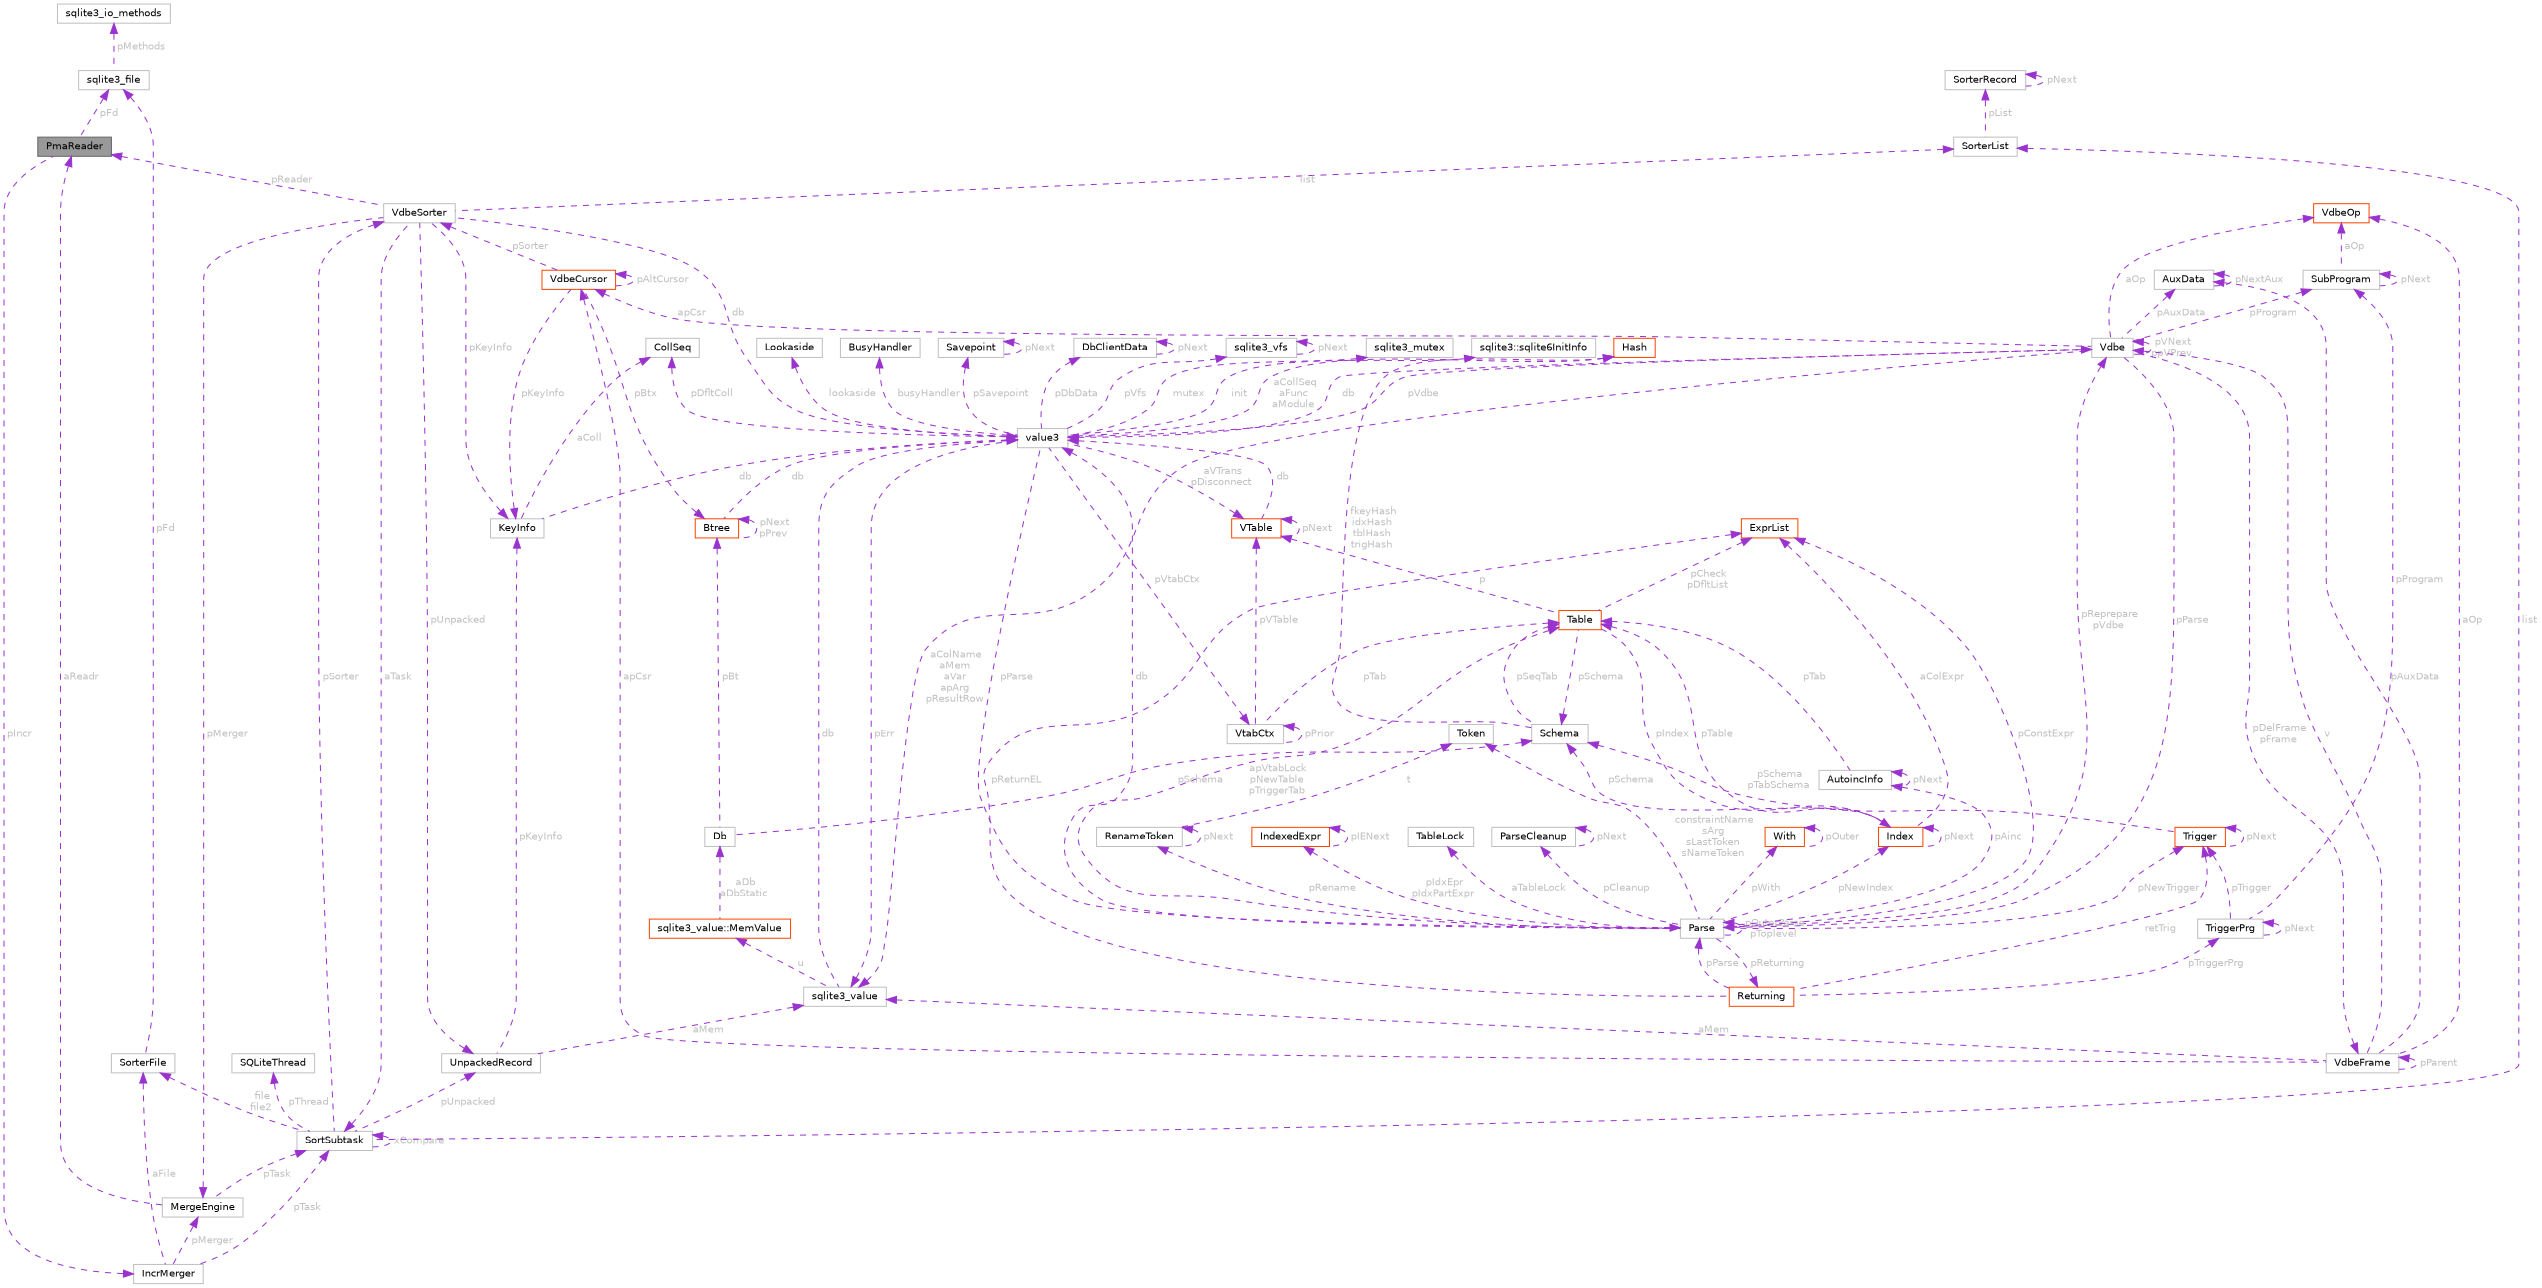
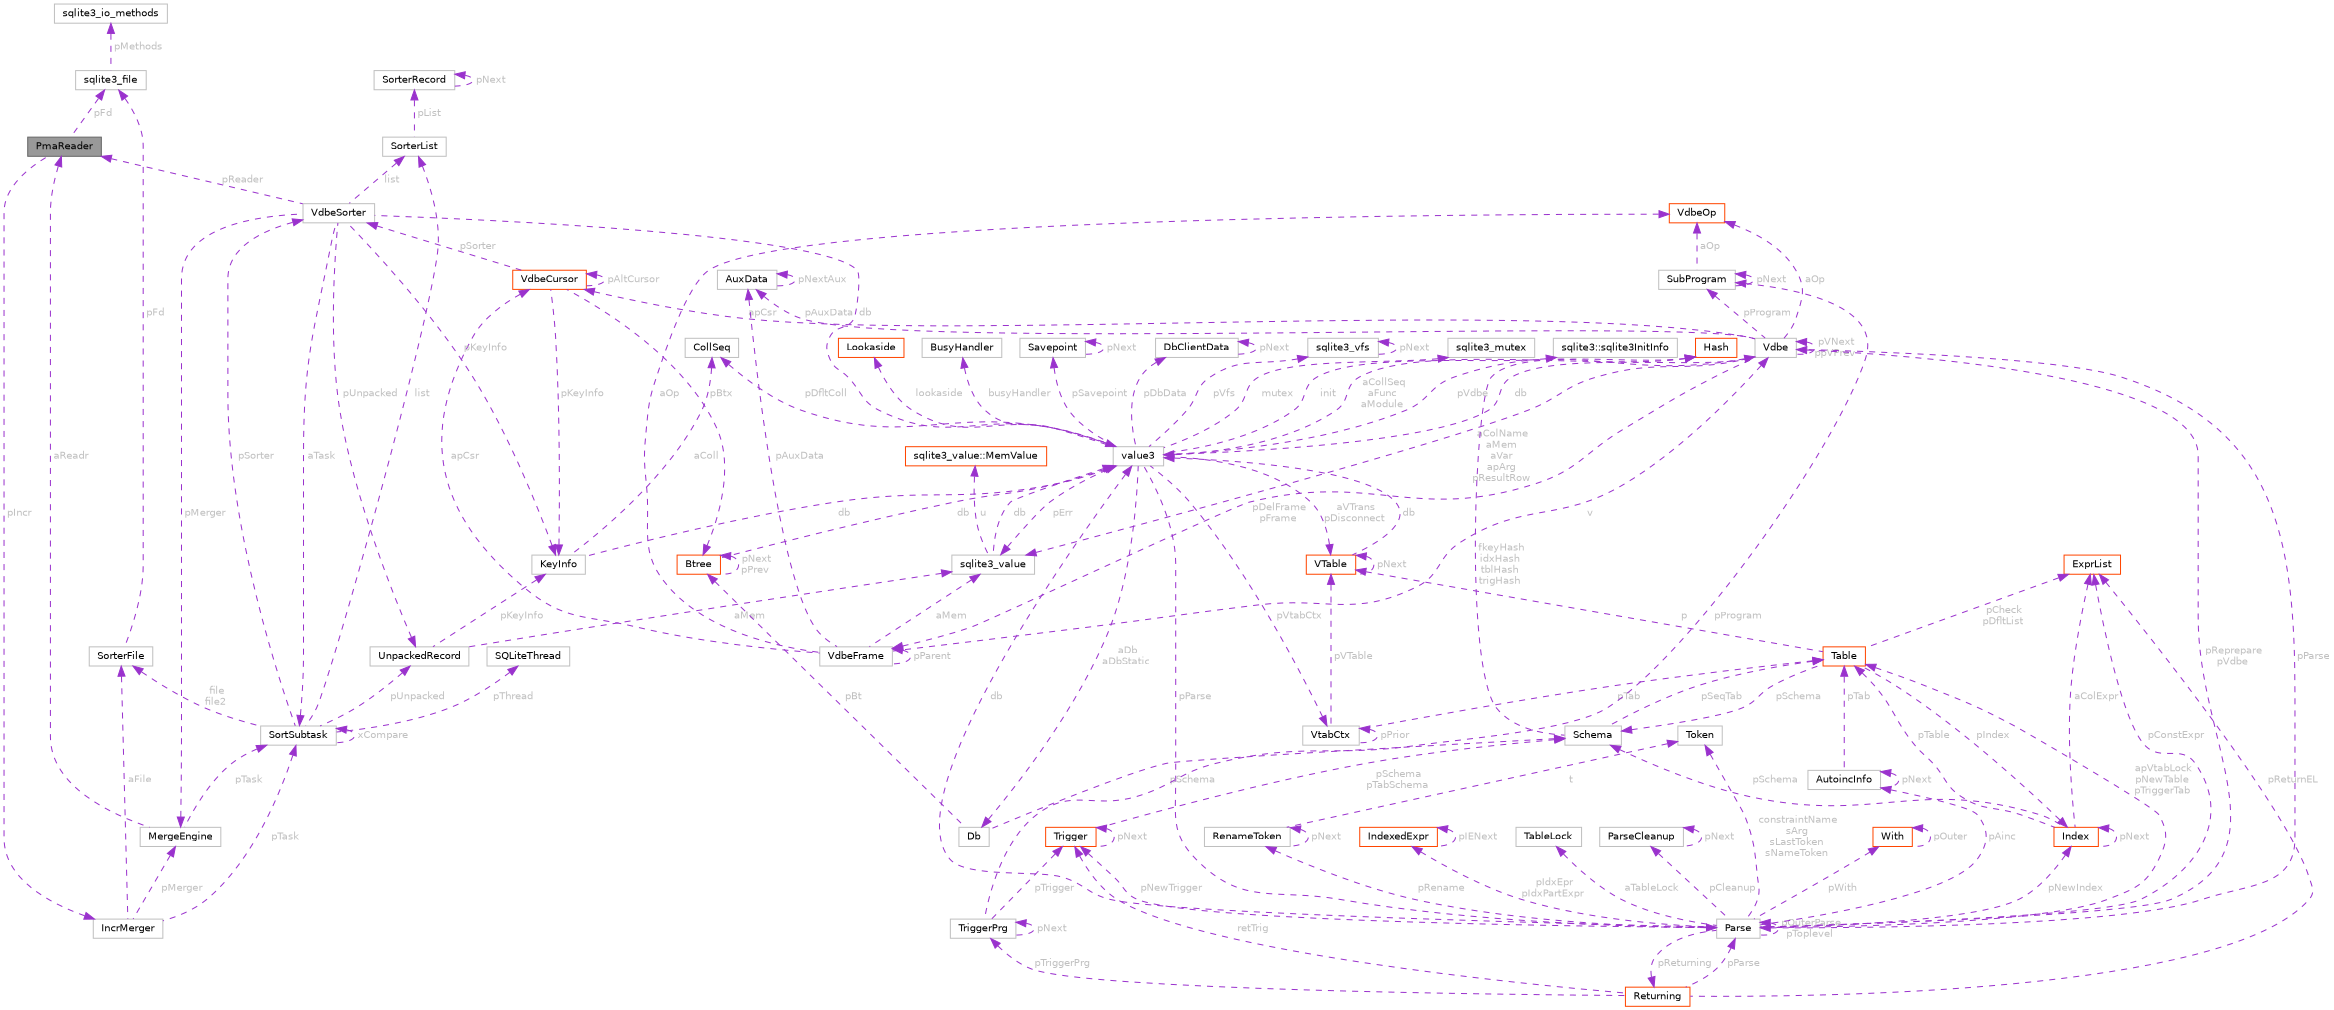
(790, 348) -> (871, 348)
(1534, 348) -> (1615, 348)
(720, 888) -> (1097, 657)
